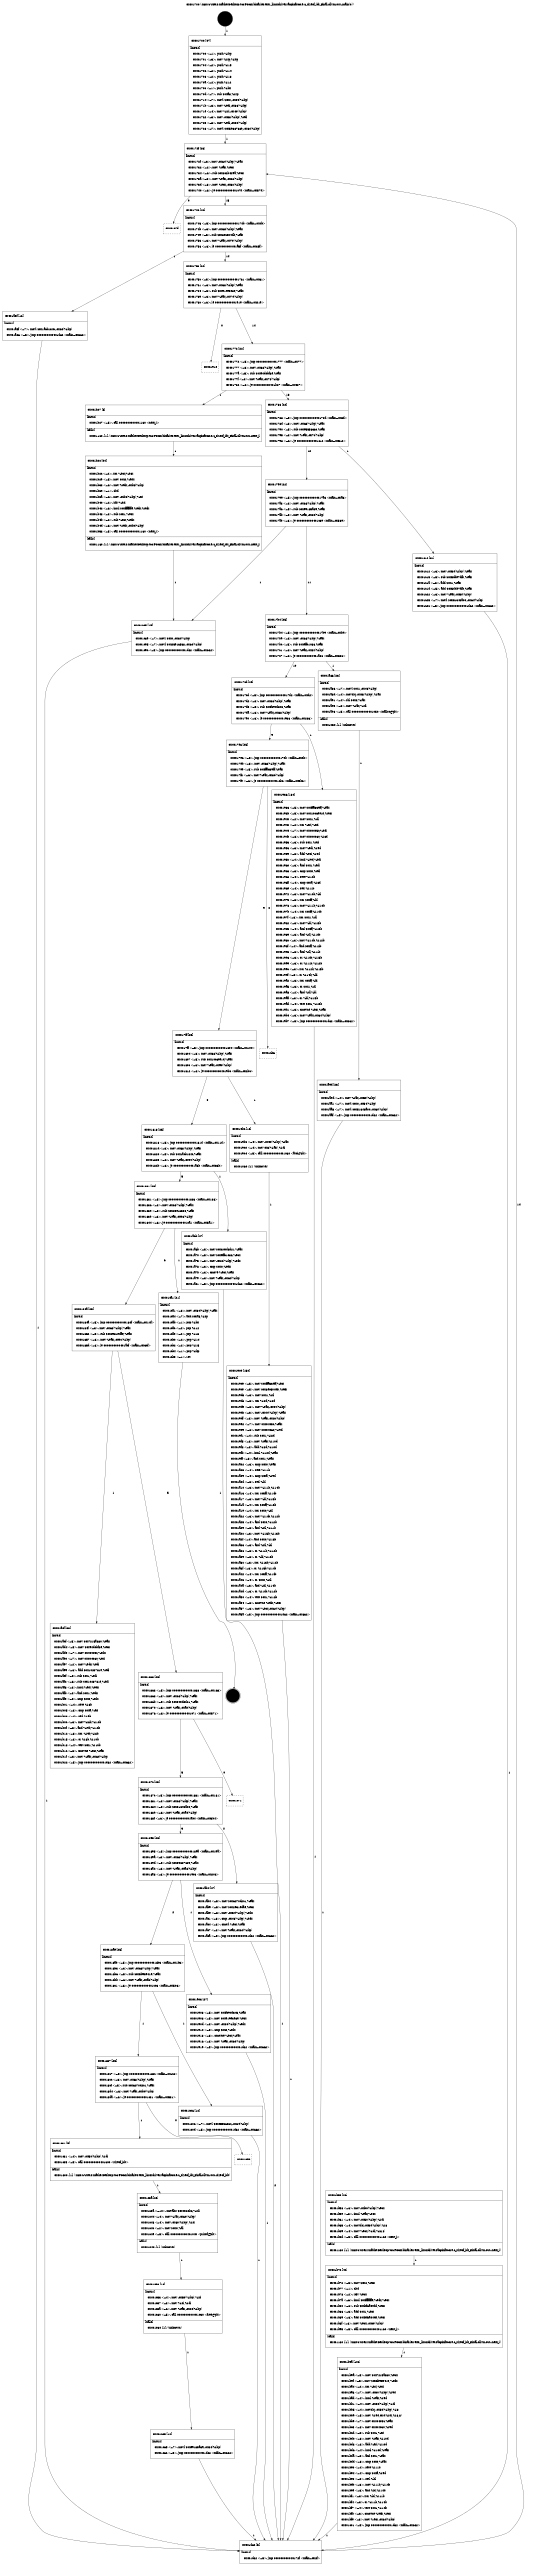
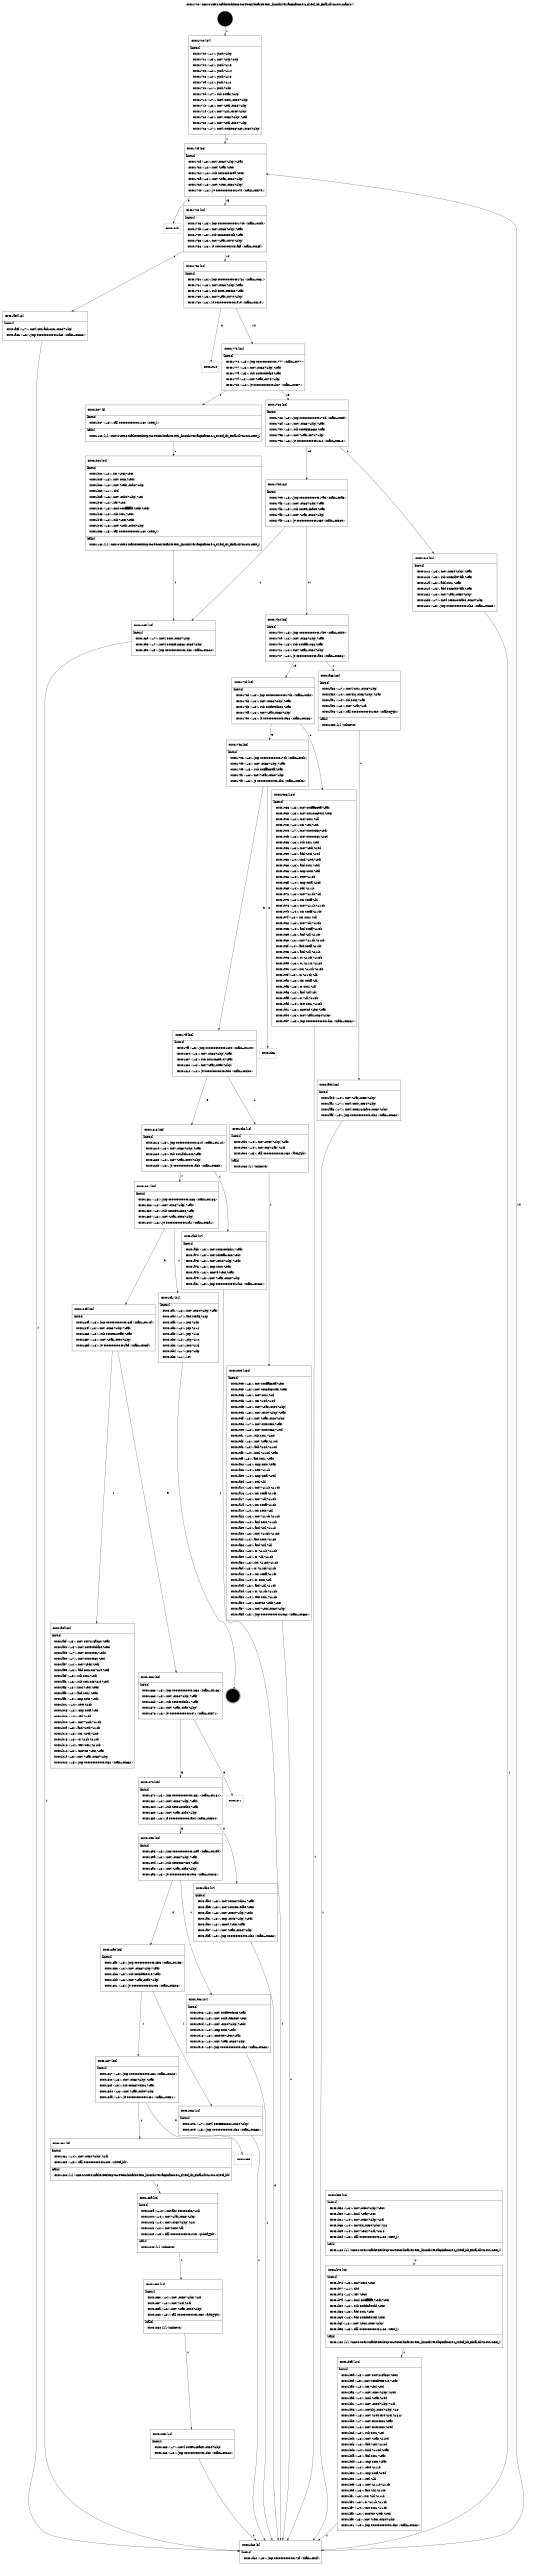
(182, 1177) -> (182, 1177)
